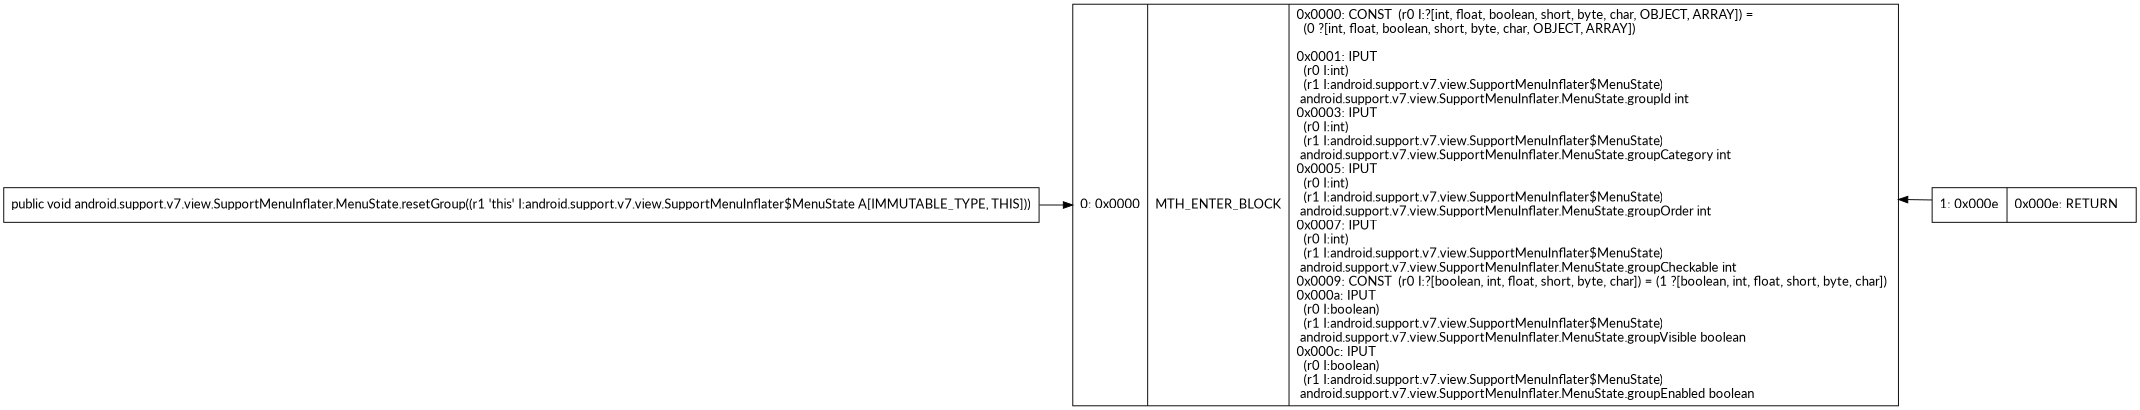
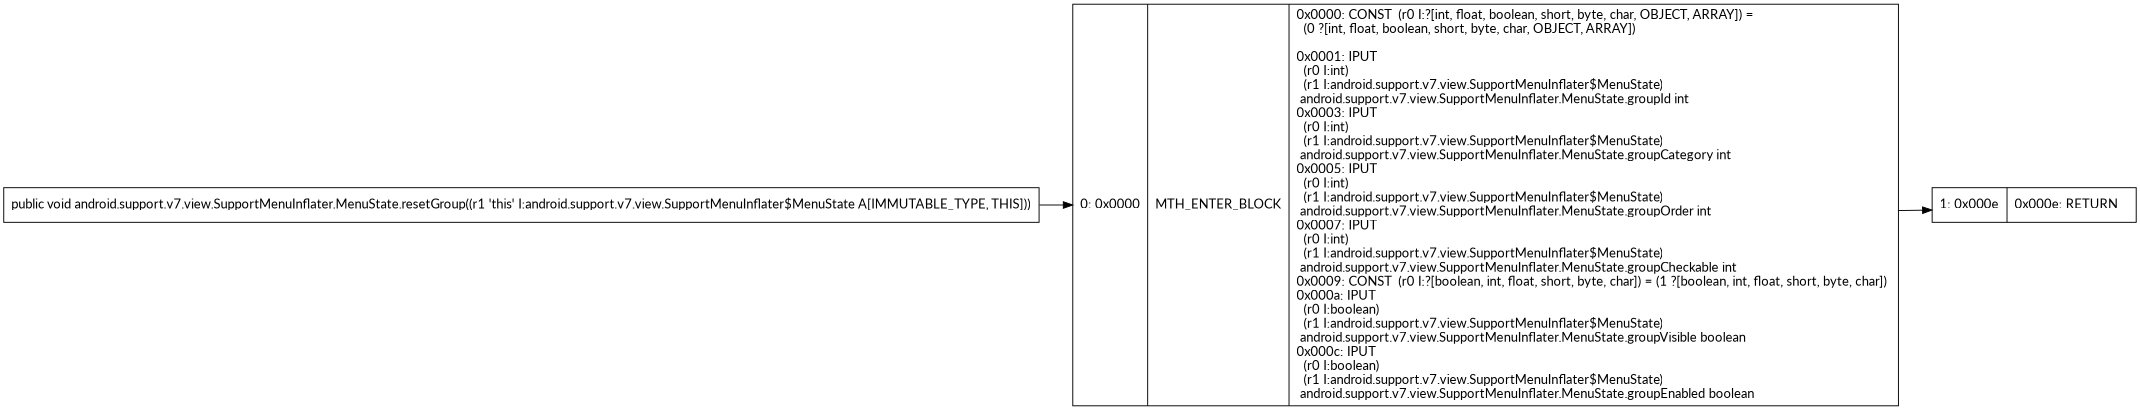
(1920, 200) -> (1910, 210)
